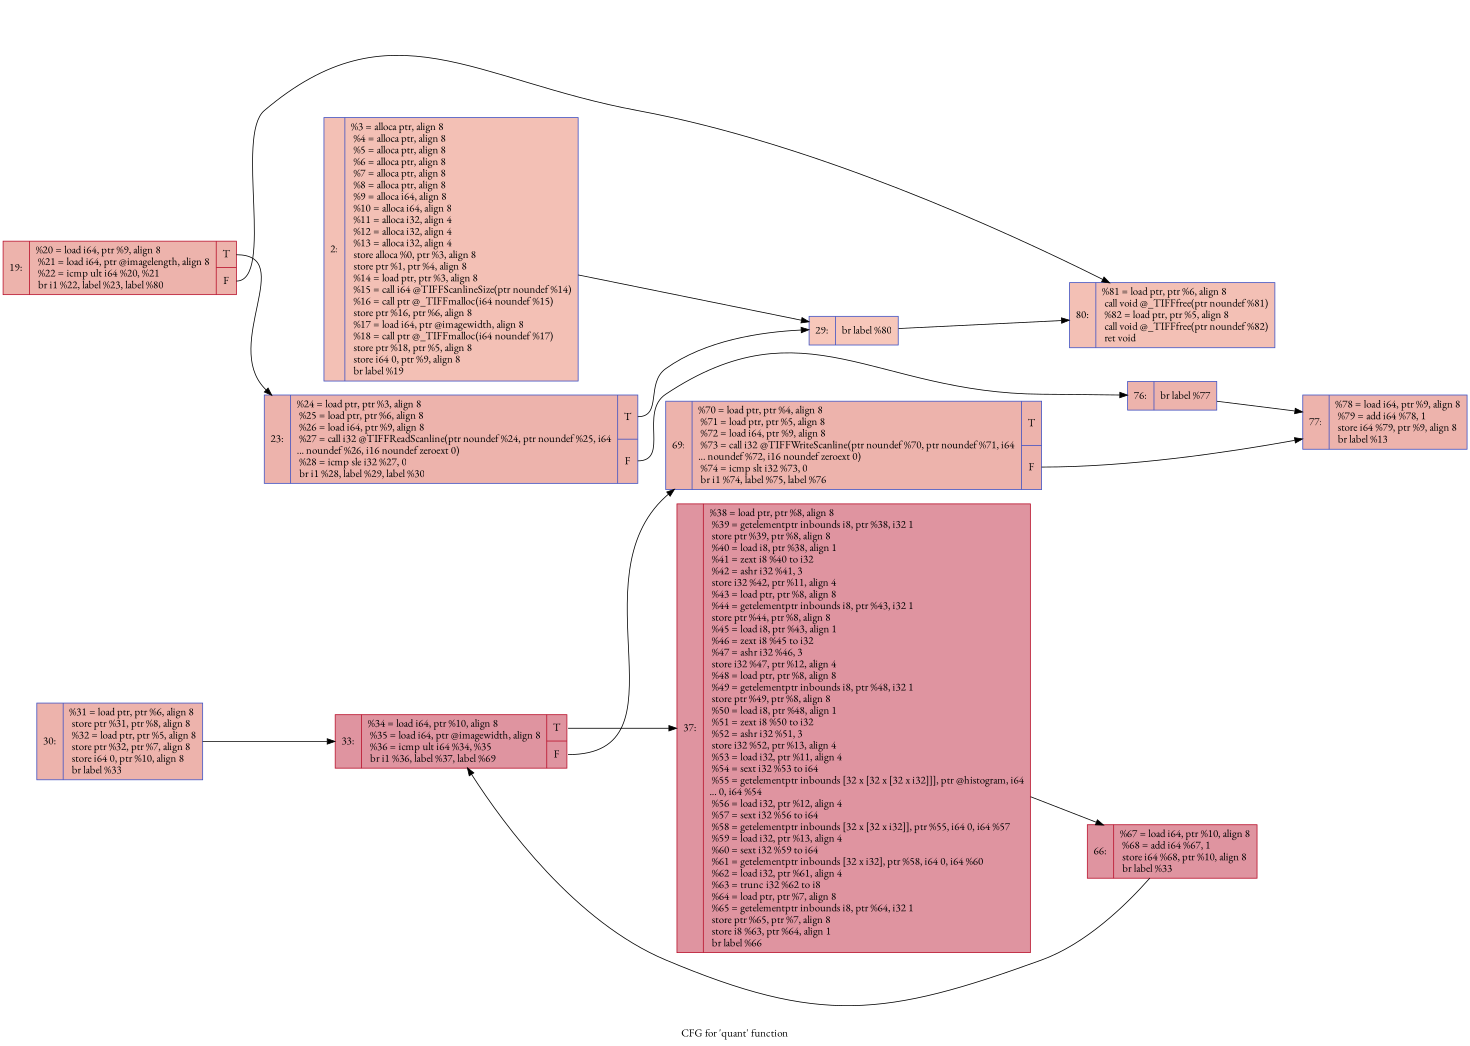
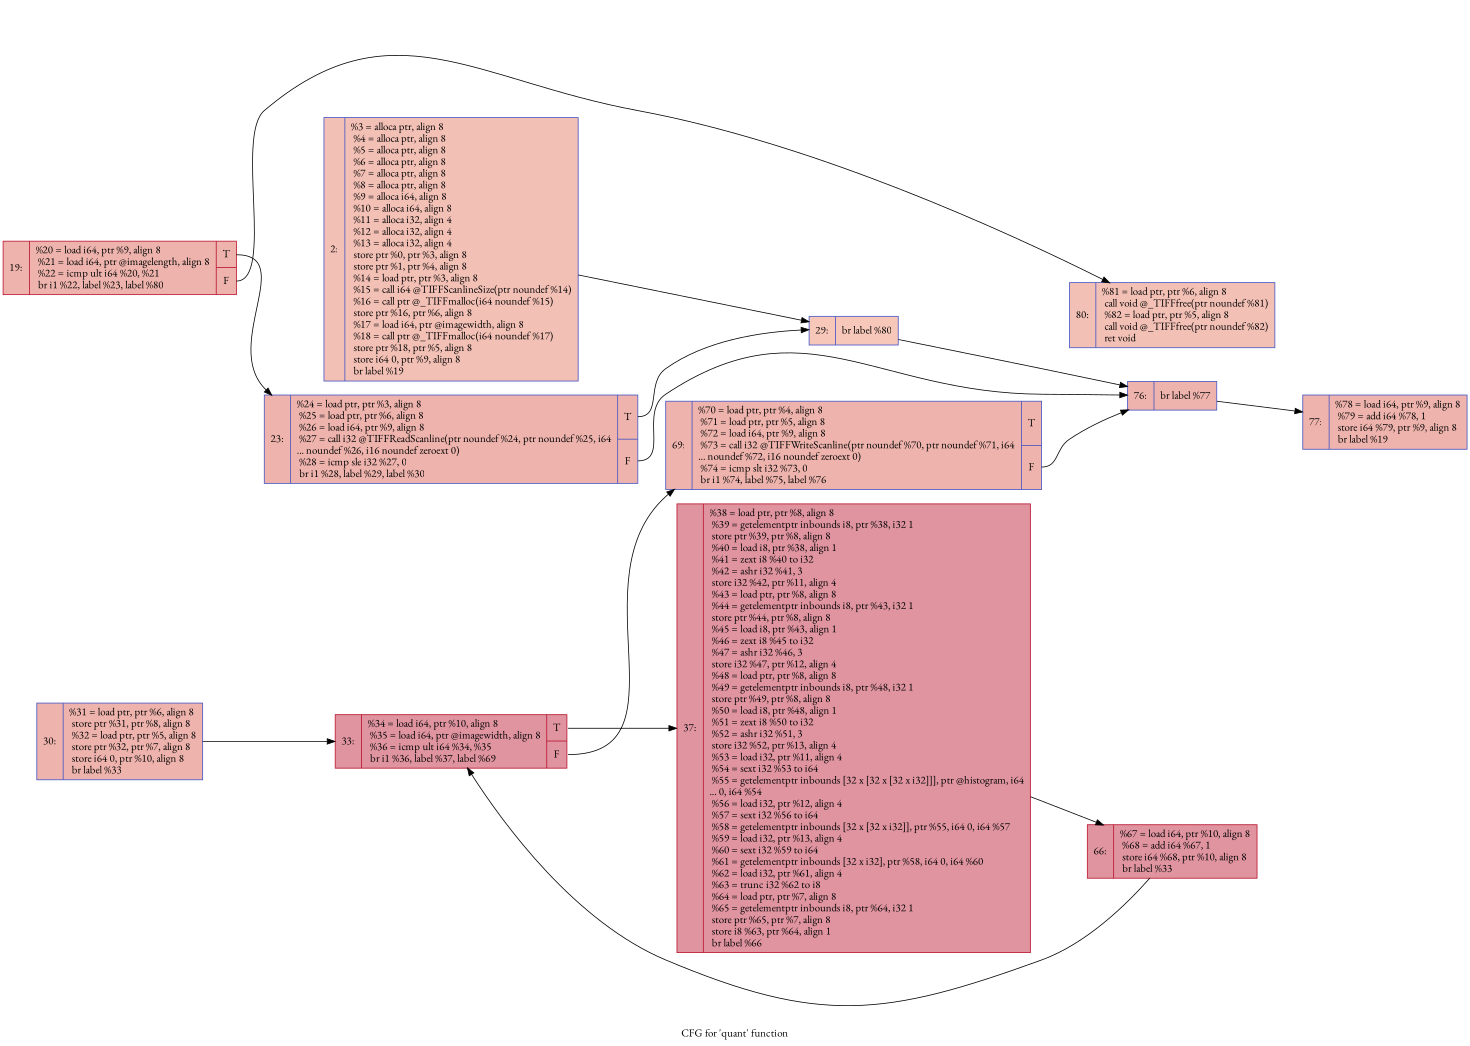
(414, 255) -> (409, 255)
(980, 325) -> (1009, 362)
(1362, 439) -> (1362, 439)
(1169, 459) -> (1077, 435)
